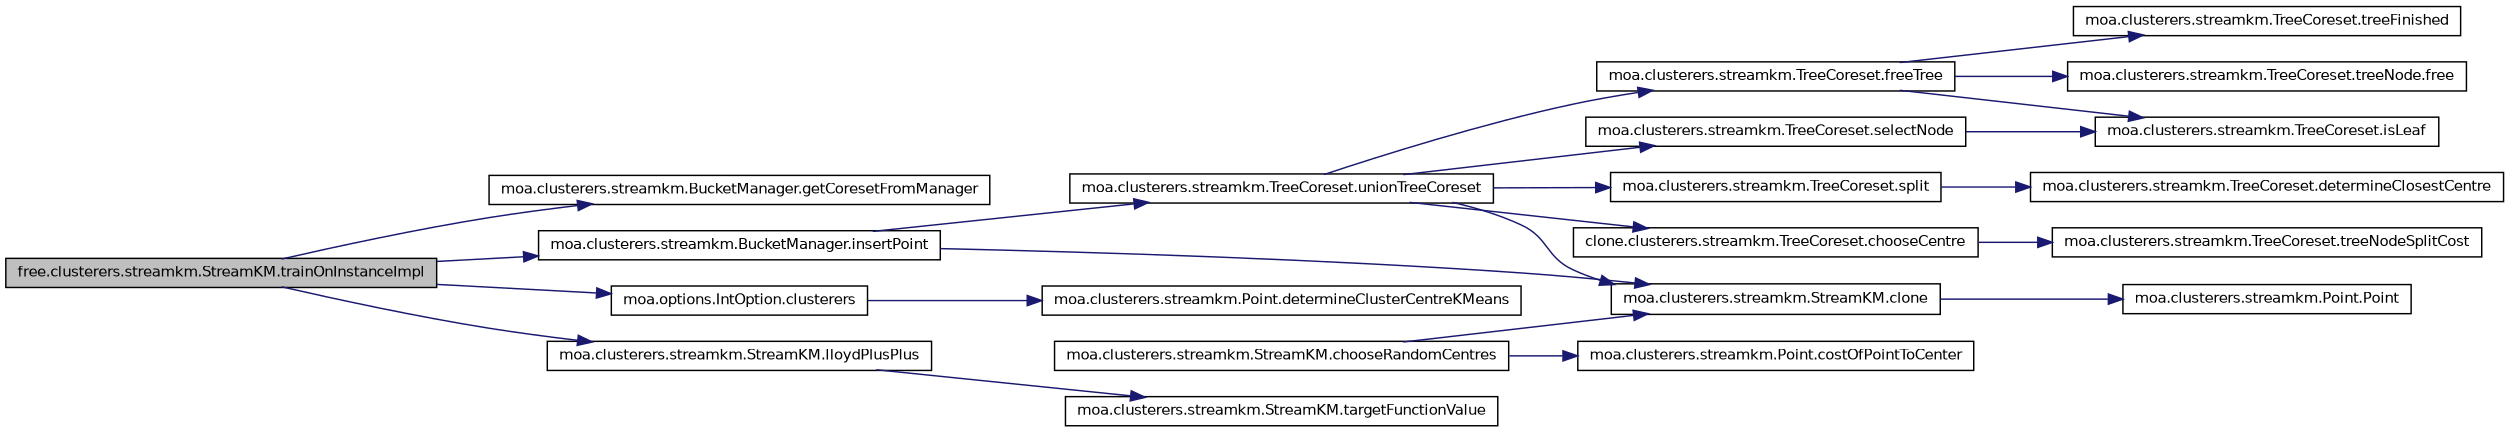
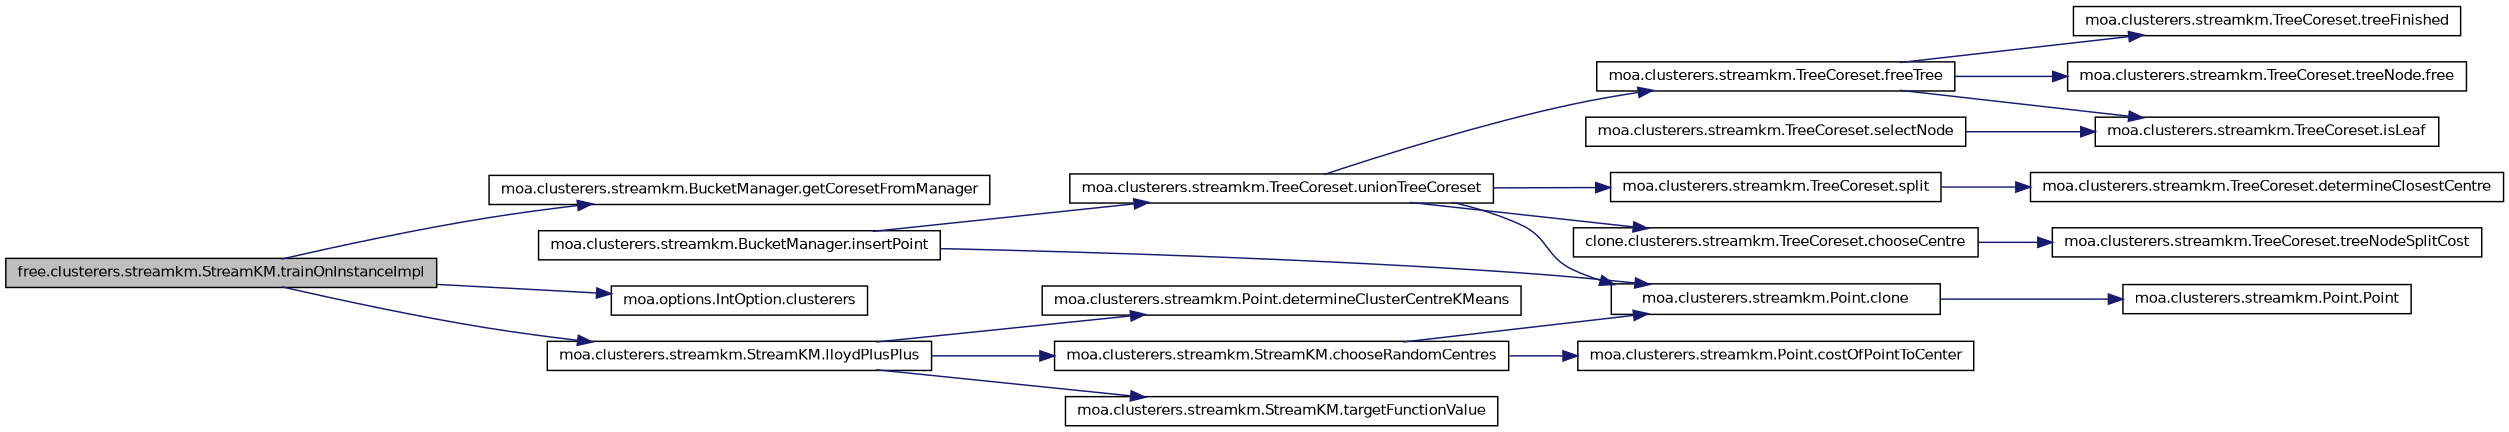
(1522, 161) -> none
(480, 259) -> none
(1776, 299) -> (1776, 299)
(948, 301) -> (1003, 329)
none -> (986, 356)
